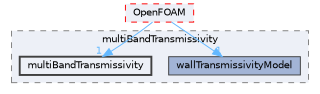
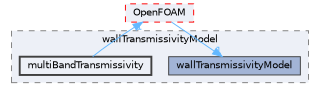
(132, 37) -> (113, 41)
(160, 40) -> (160, 40)
